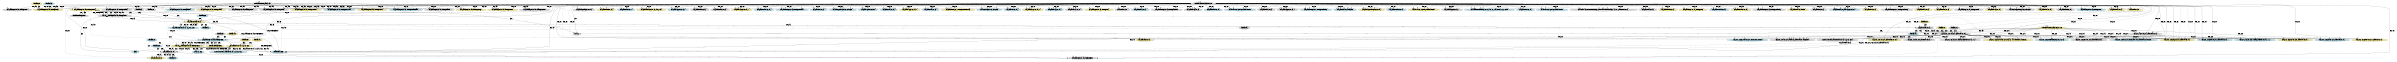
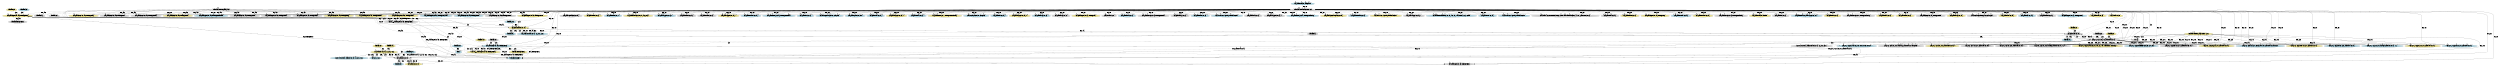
(1276, 6) -> (1303, 6)
(1647, 38) -> (2046, 45)
(1144, 40) -> (2027, 16)
(157, 48) -> (470, 48)
